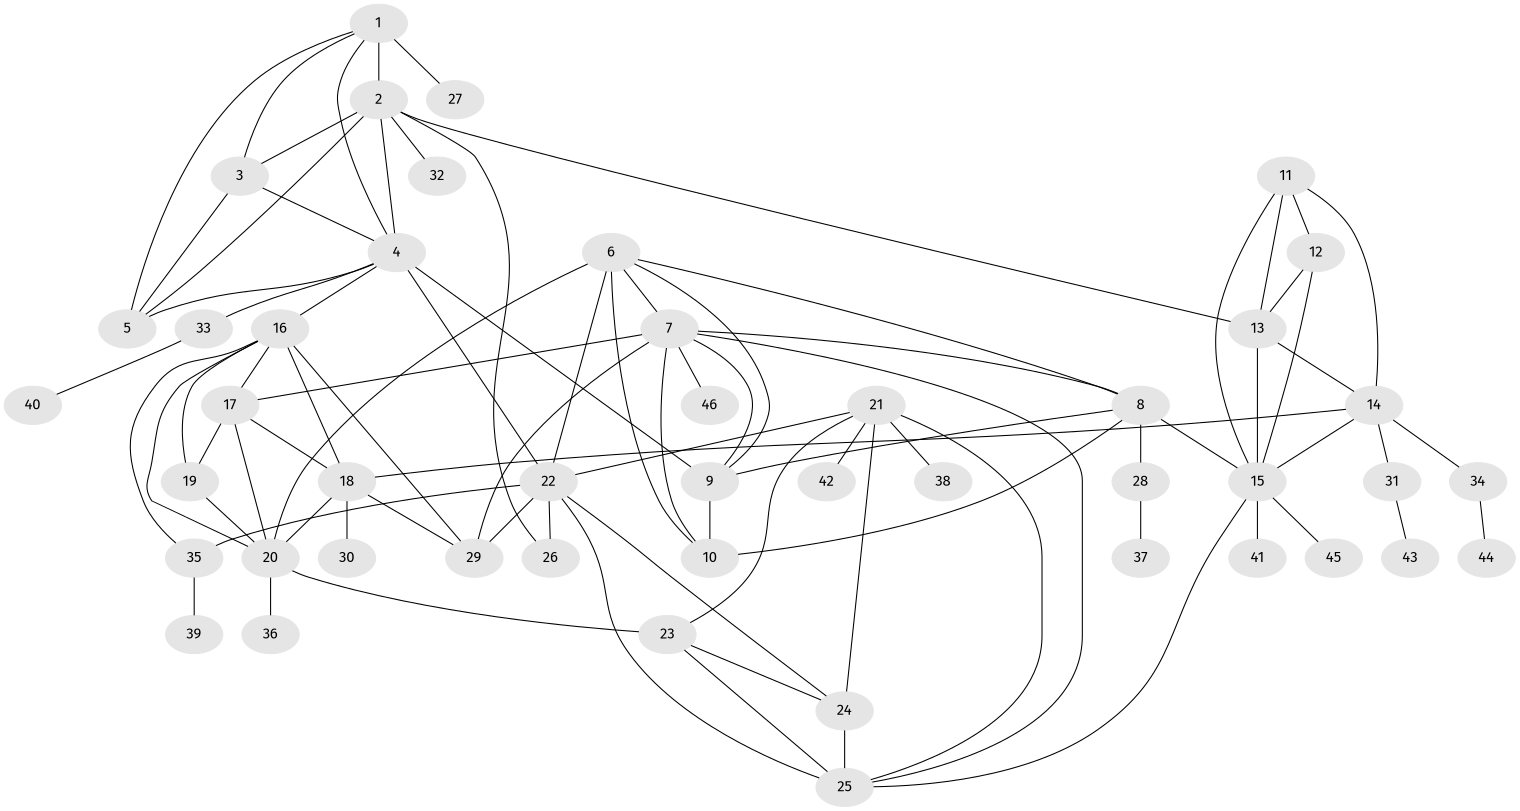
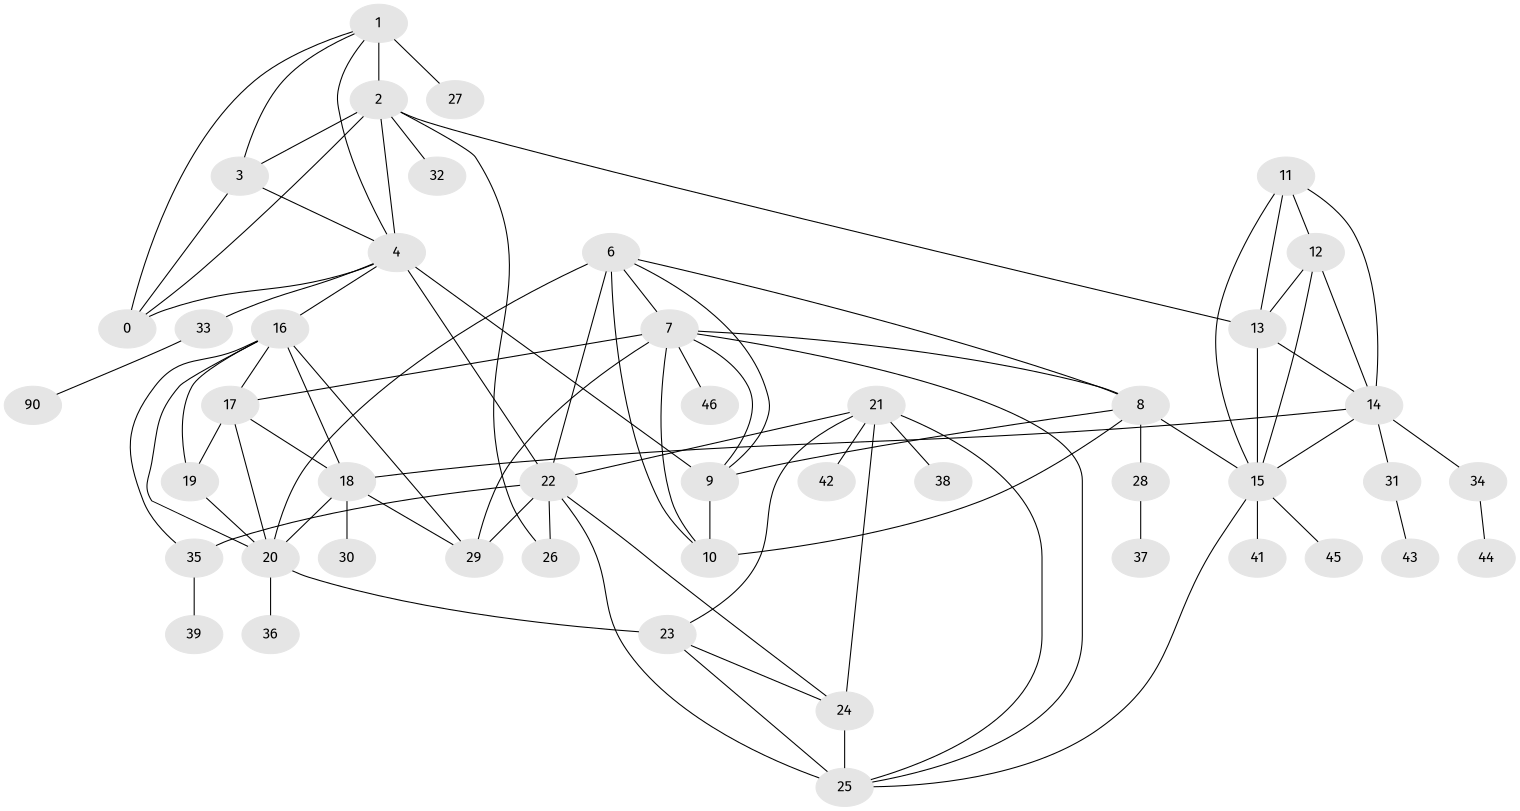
(127, 329) -> (127, 329)
none -> (1345, 329)
(33, 405) -> (33, 405)
